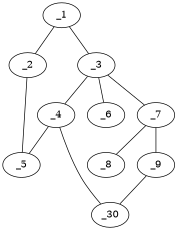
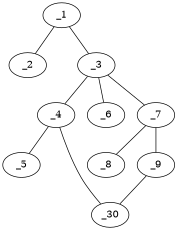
(25, 115) -> none
